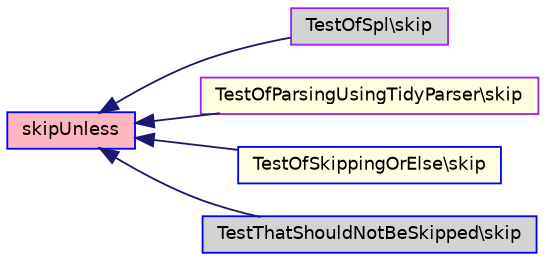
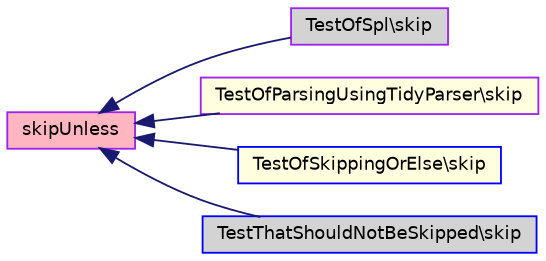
(71, 130) -> (71, 130)
